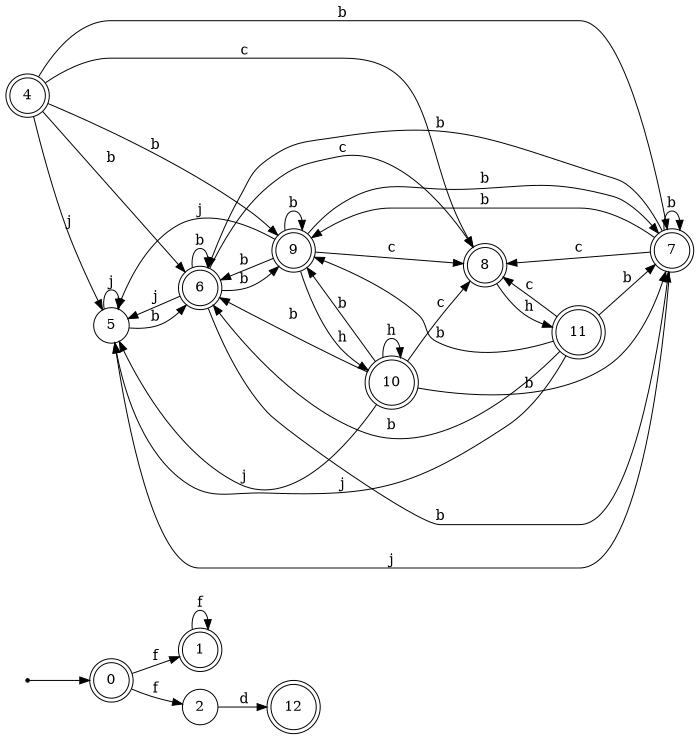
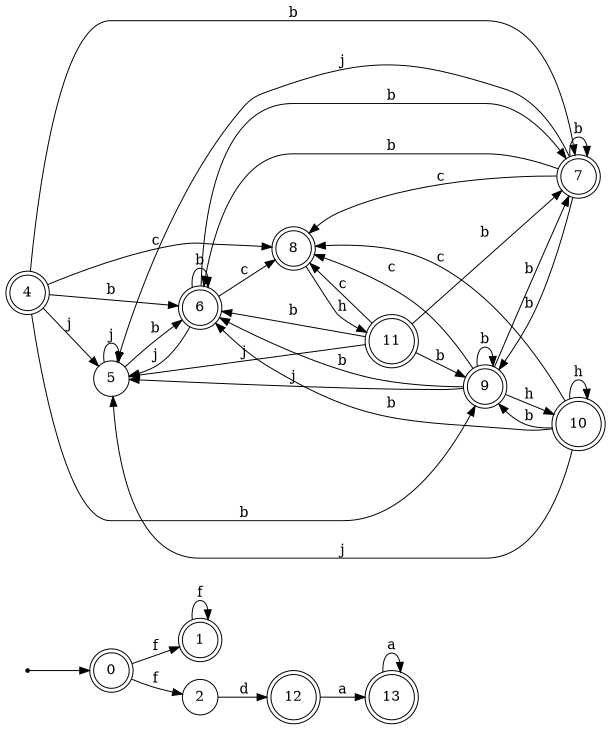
(248, 287) -> none
(565, 385) -> none
none -> (392, 697)
